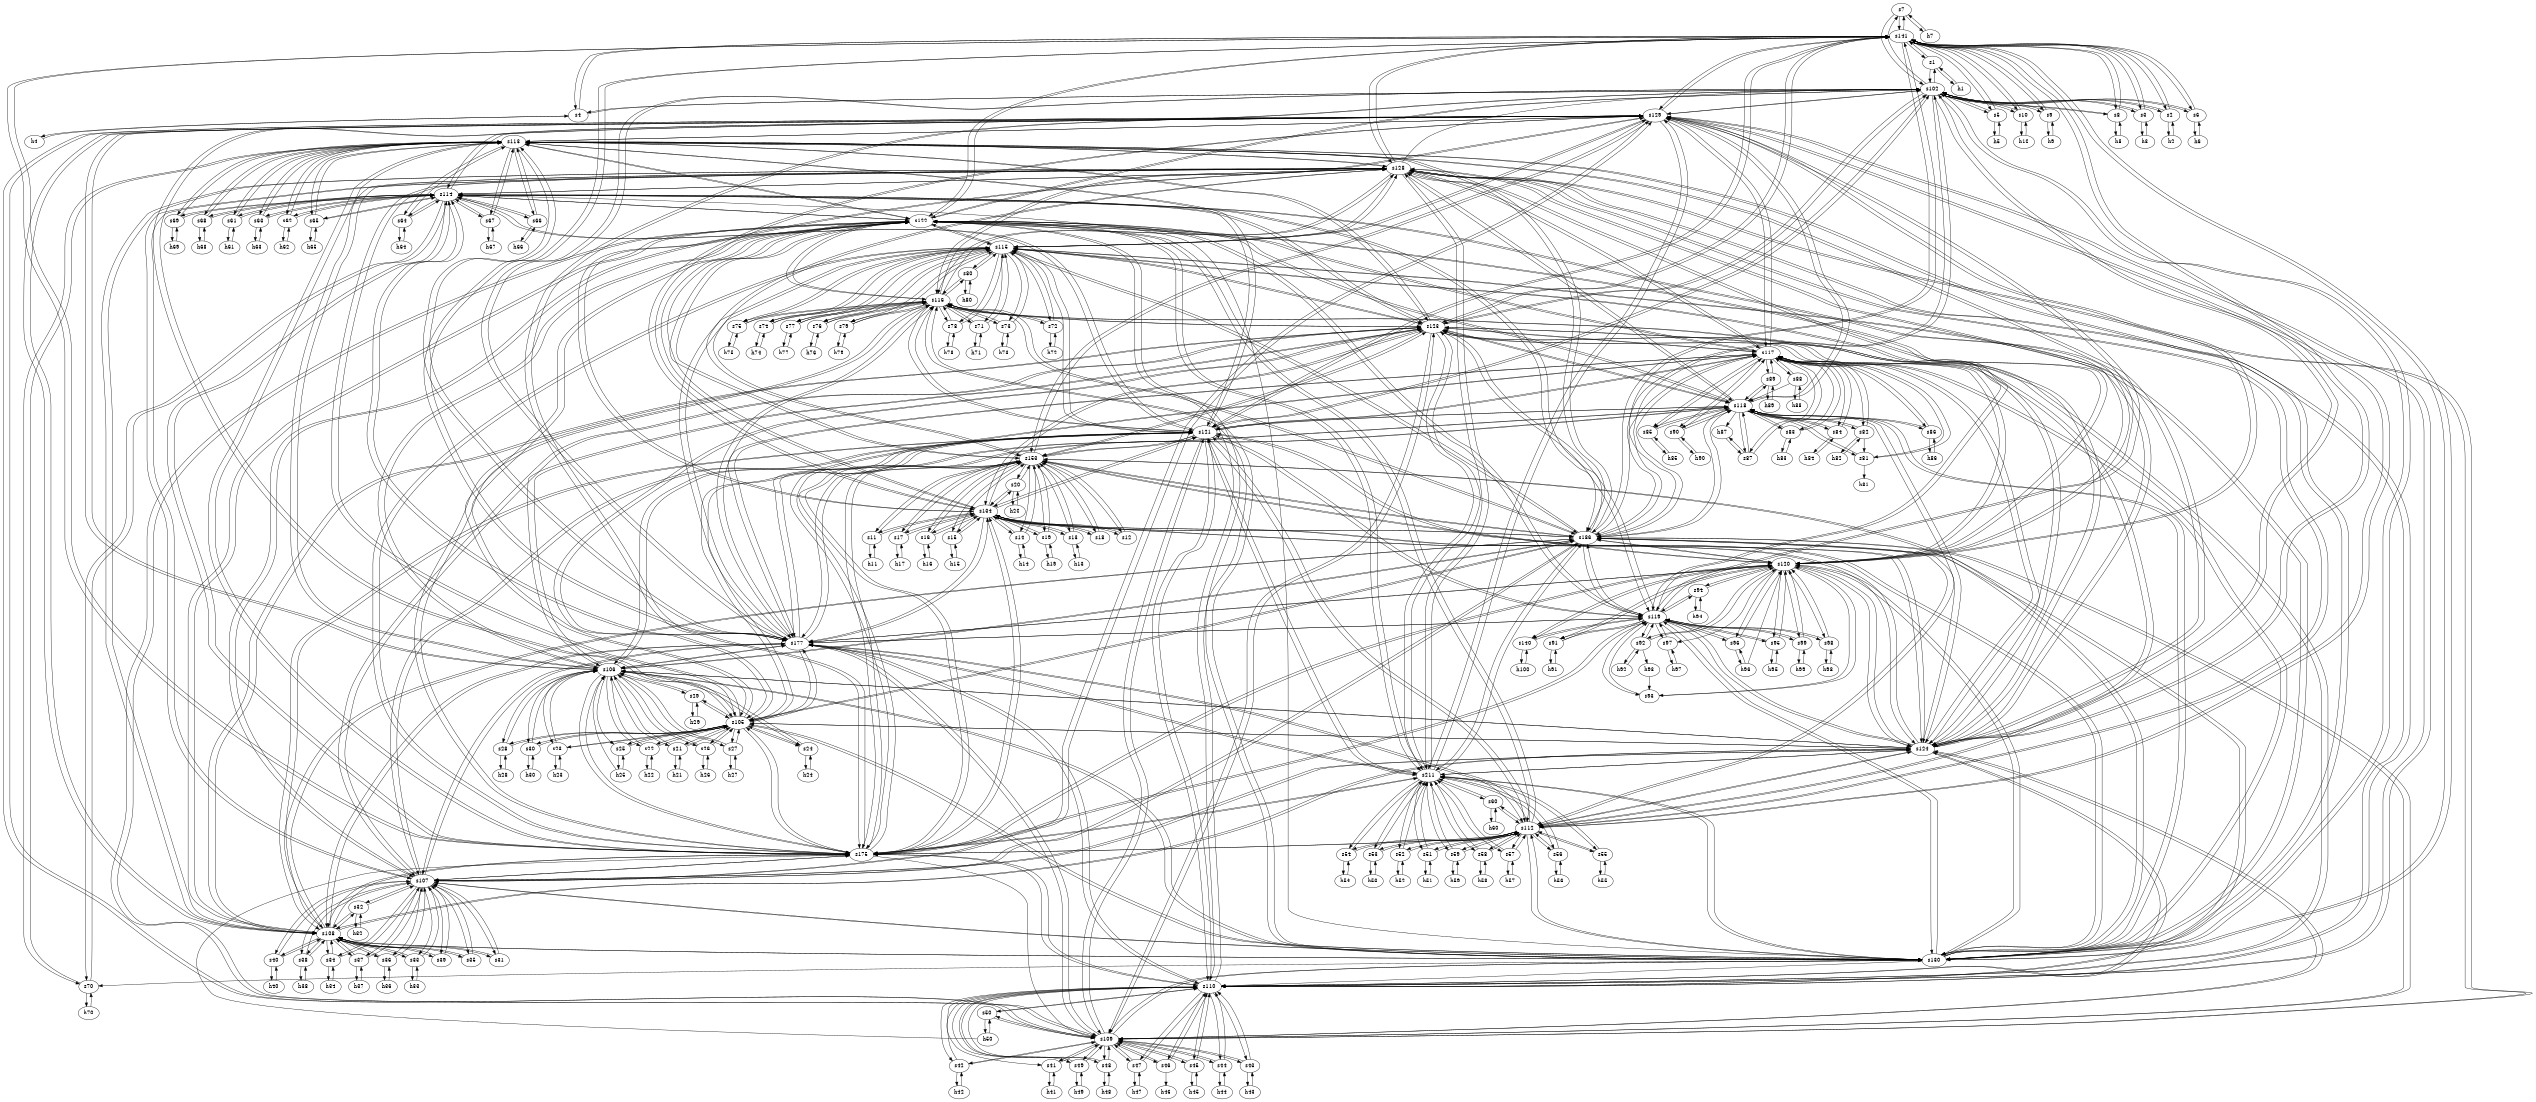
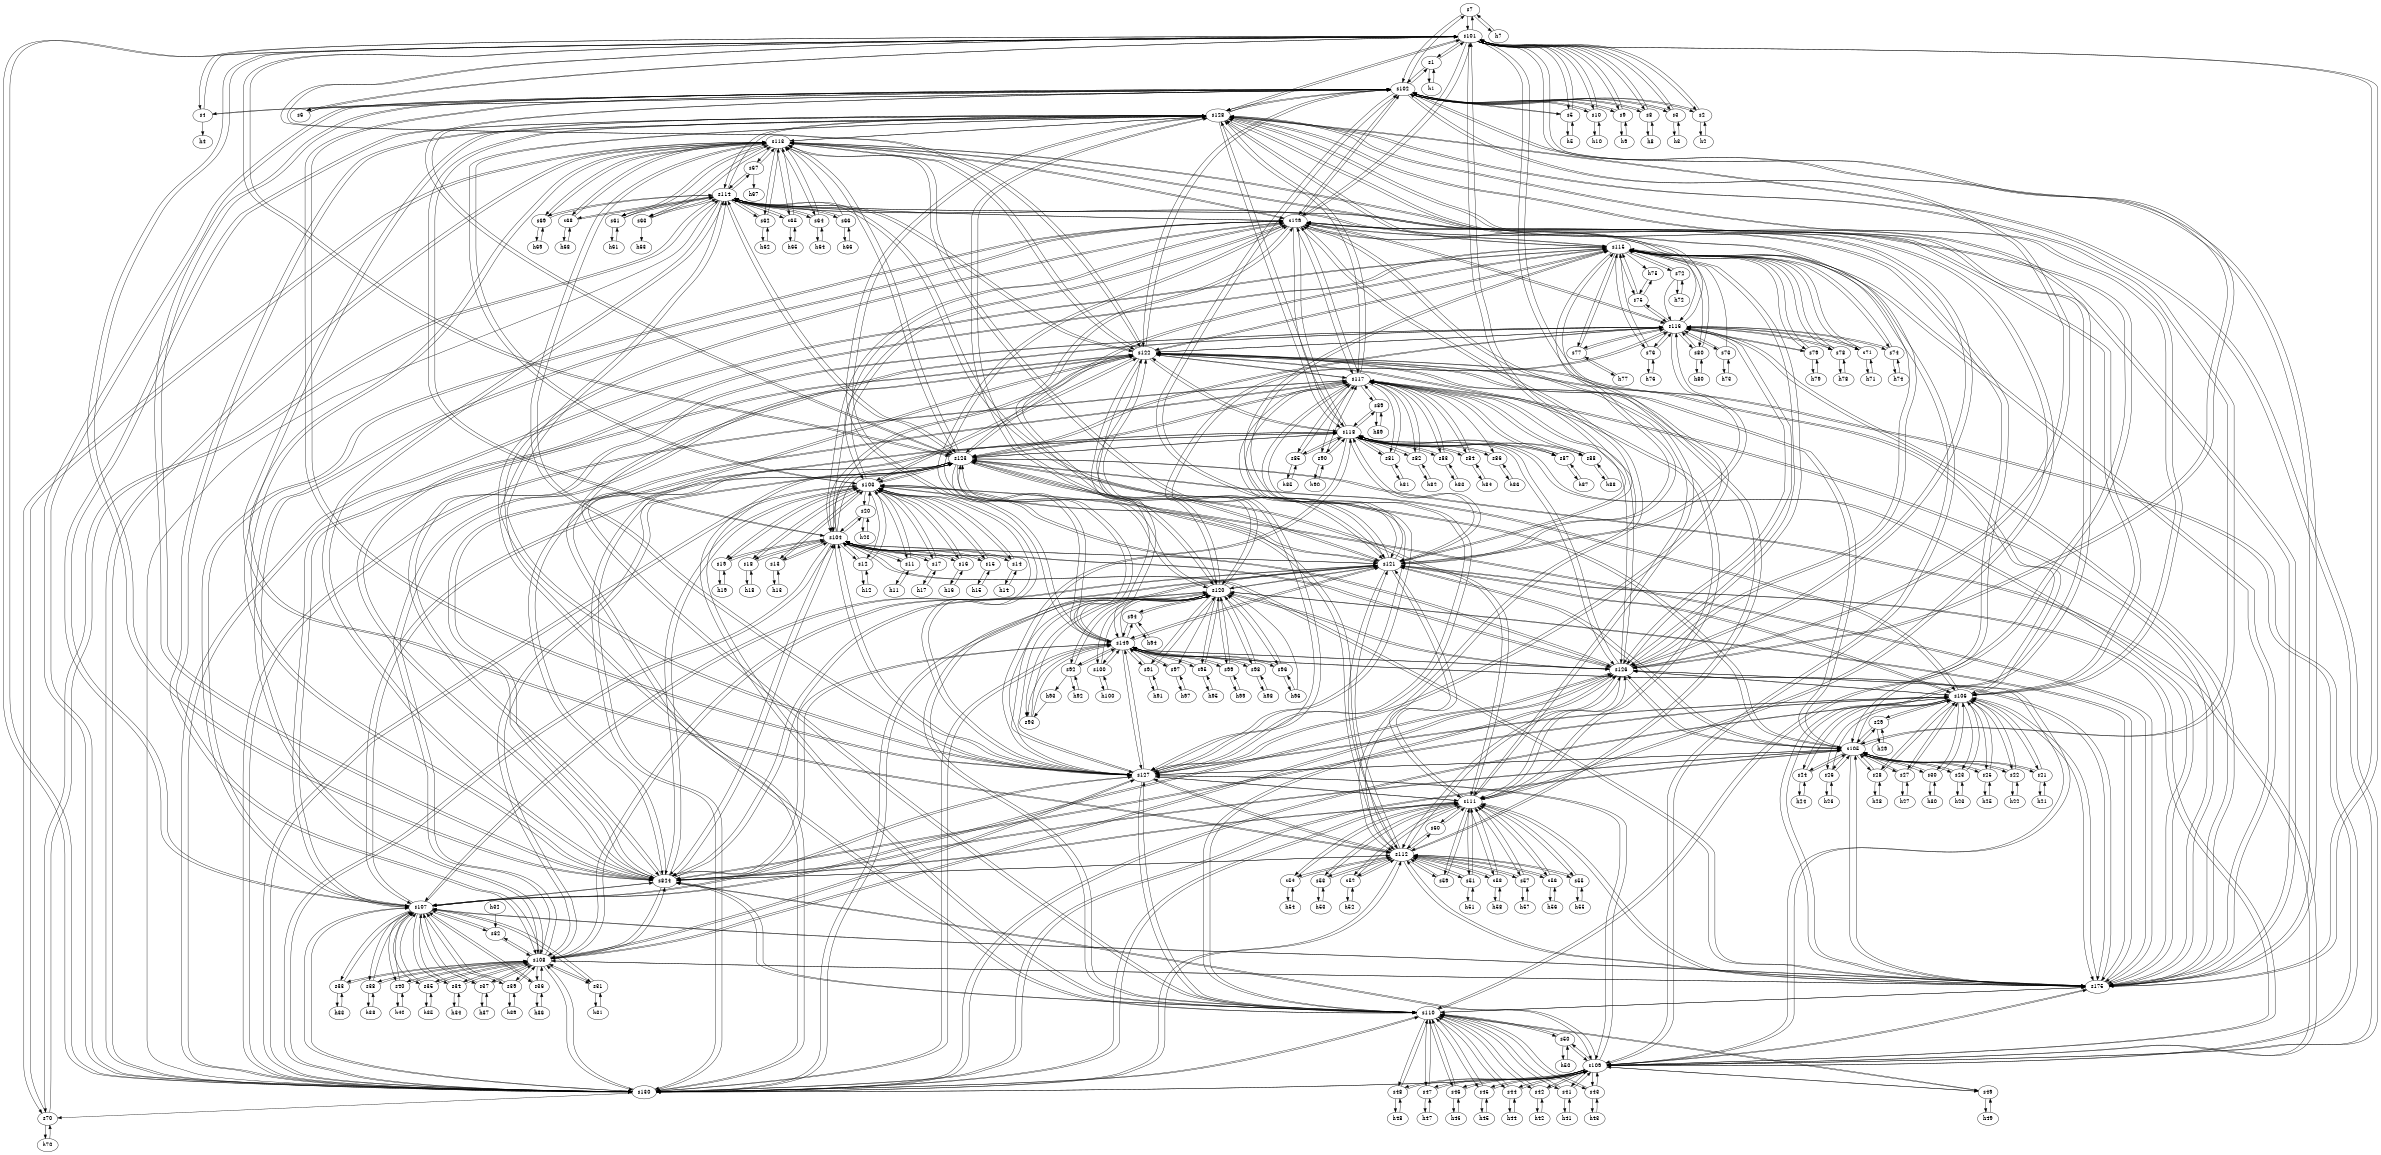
(1902, 36) -> (1470, 36)
none -> (1310, 96)
(303, 122) -> none
(2198, 142) -> none
(524, 185) -> none
(260, 236) -> none
(493, 236) -> none
(1022, 284) -> (1634, 260)
(993, 314) -> none
(1865, 371) -> none
(1732, 418) -> (1468, 445)
(1864, 444) -> (1400, 473)
(1031, 459) -> (868, 485)
(986, 511) -> (836, 538)
(1585, 538) -> (1621, 670)
none -> (750, 591)
none -> (867, 591)
(1654, 617) -> (1123, 644)
(797, 644) -> (1144, 776)
(1525, 644) -> (1100, 670)
(595, 726) -> (1991, 733)
(1922, 749) -> (665, 881)
(1429, 776) -> (1470, 802)
(1494, 828) -> none
(1455, 881) -> none
(356, 919) -> none
(237, 1000) -> (1847, 1039)
none -> (429, 1013)
none -> (512, 1013)
none -> (598, 1013)
none -> (1507, 1043)
none -> (1042, 1082)
none -> (1458, 1107)
